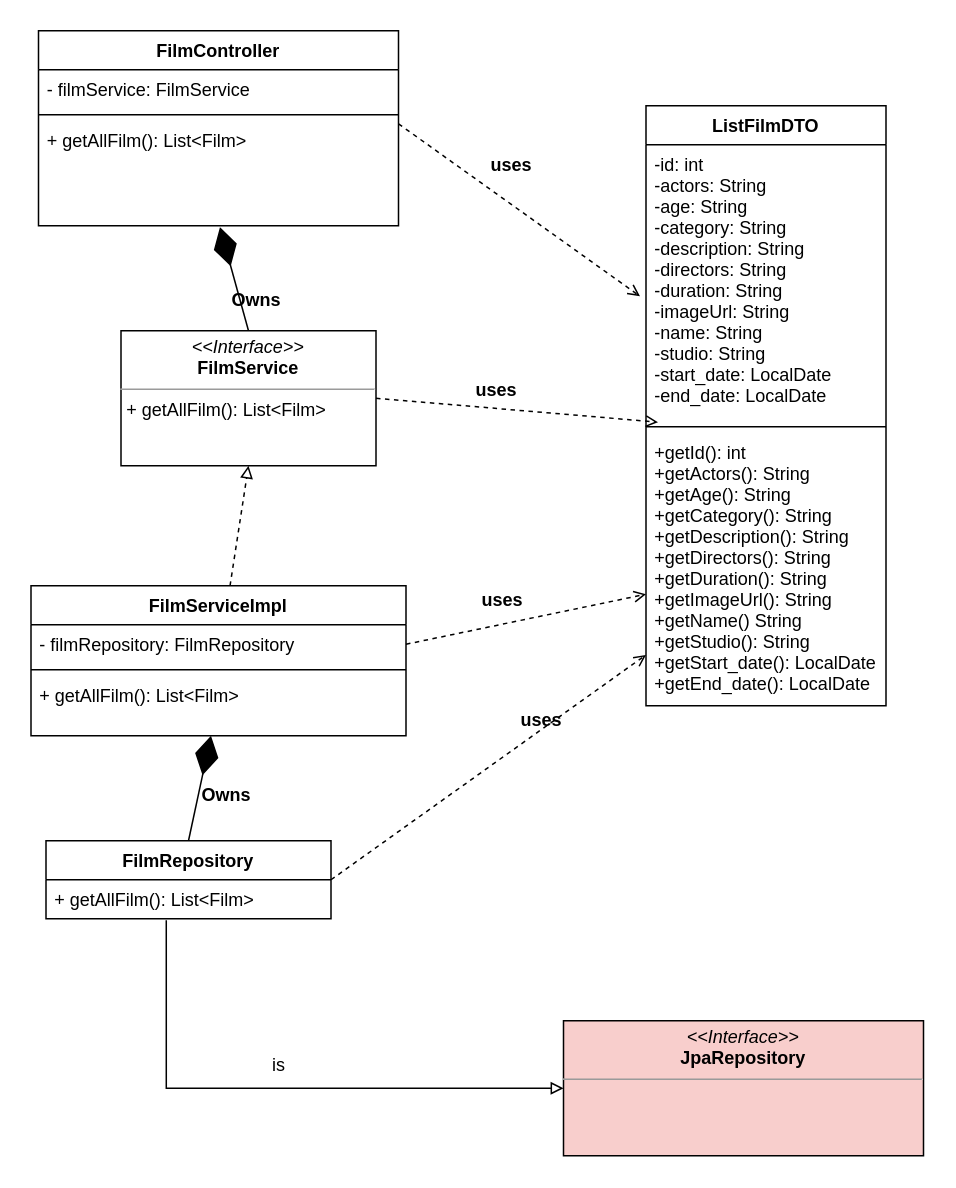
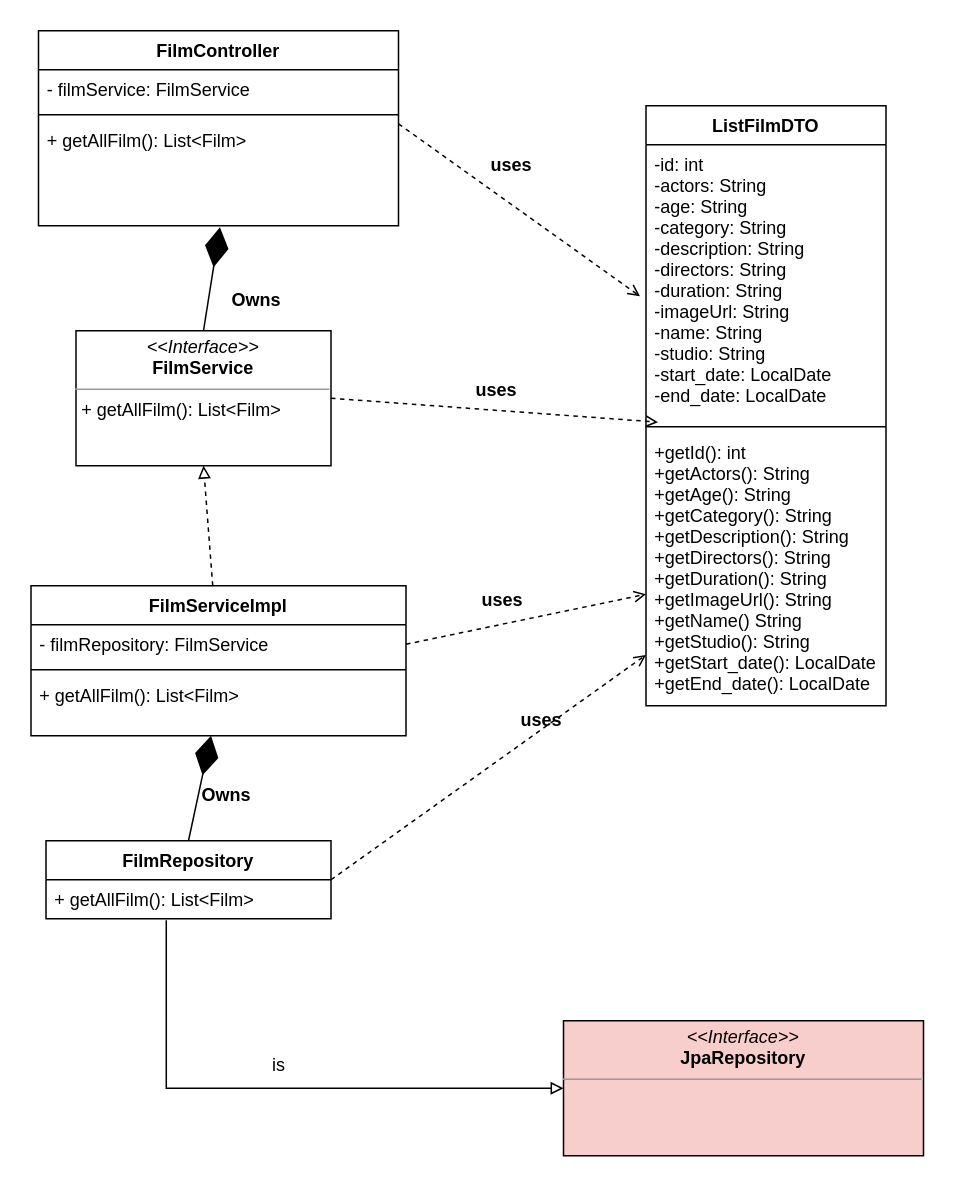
(248, 398) -> (203, 398)
(179, 645) -> (164, 645)
